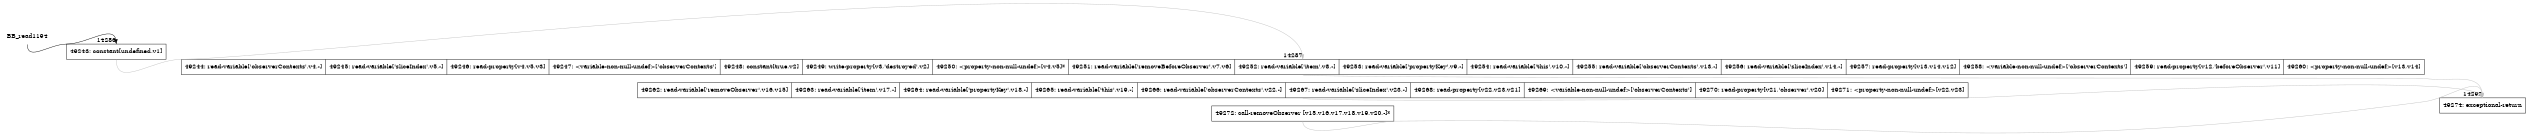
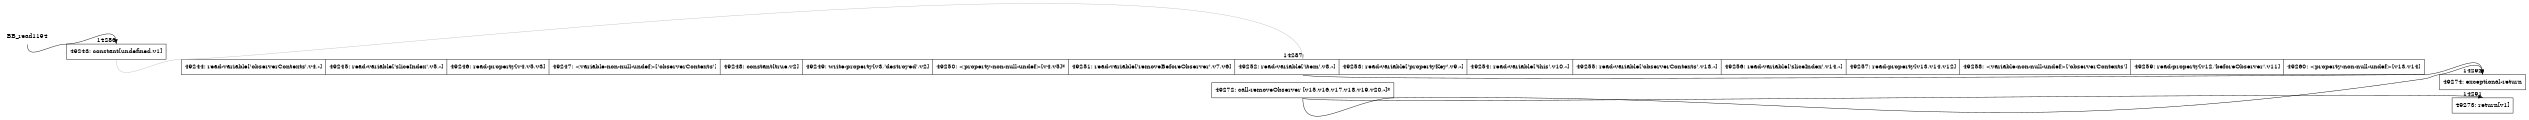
(1896, 78) -> (1895, 78)
(1303, 90) -> none
none -> (2483, 105)
(1894, 131) -> (1888, 110)
